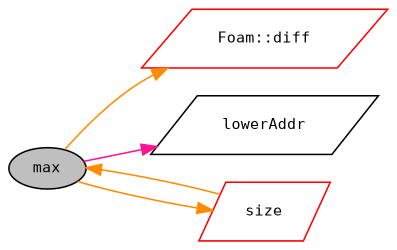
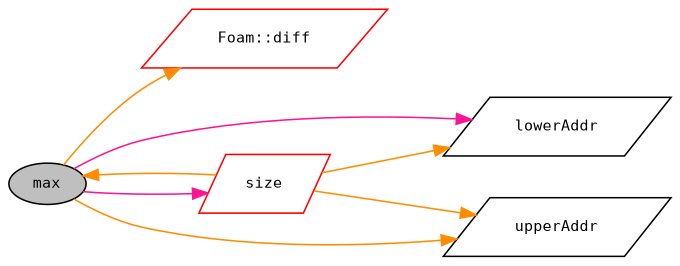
none -> (378, 162)
(137, 196) -> (138, 194)
none -> (557, 227)
